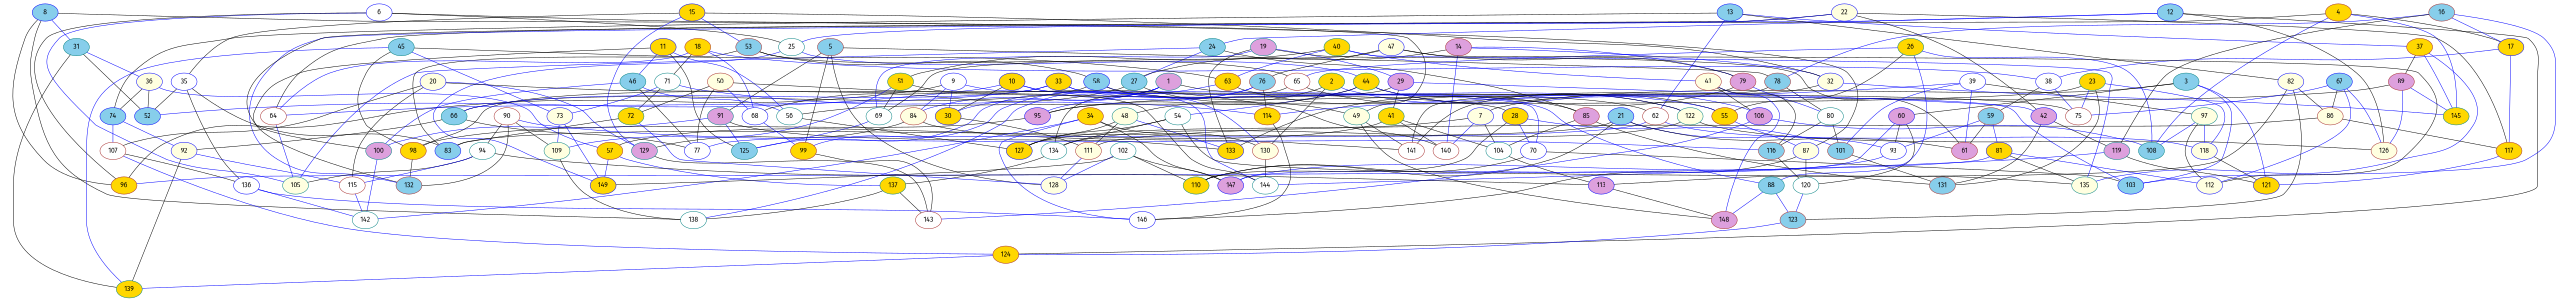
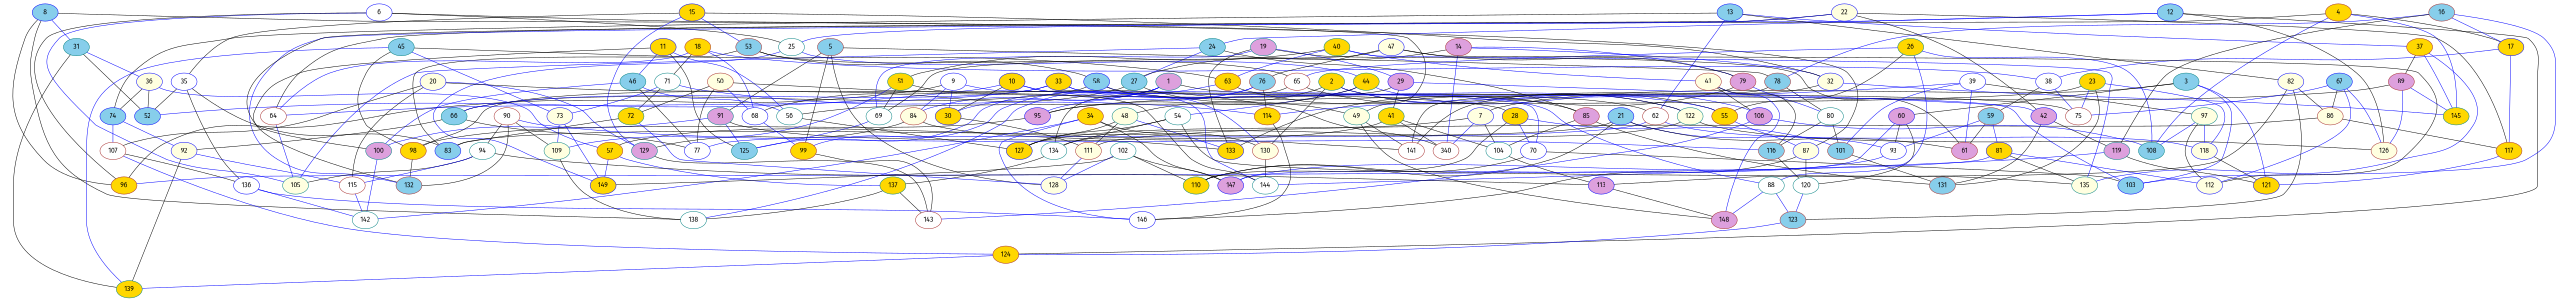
(1545, 99) -> (1528, 99)
(1446, 151) -> (1446, 151)
(1771, 185) -> (1771, 185)
